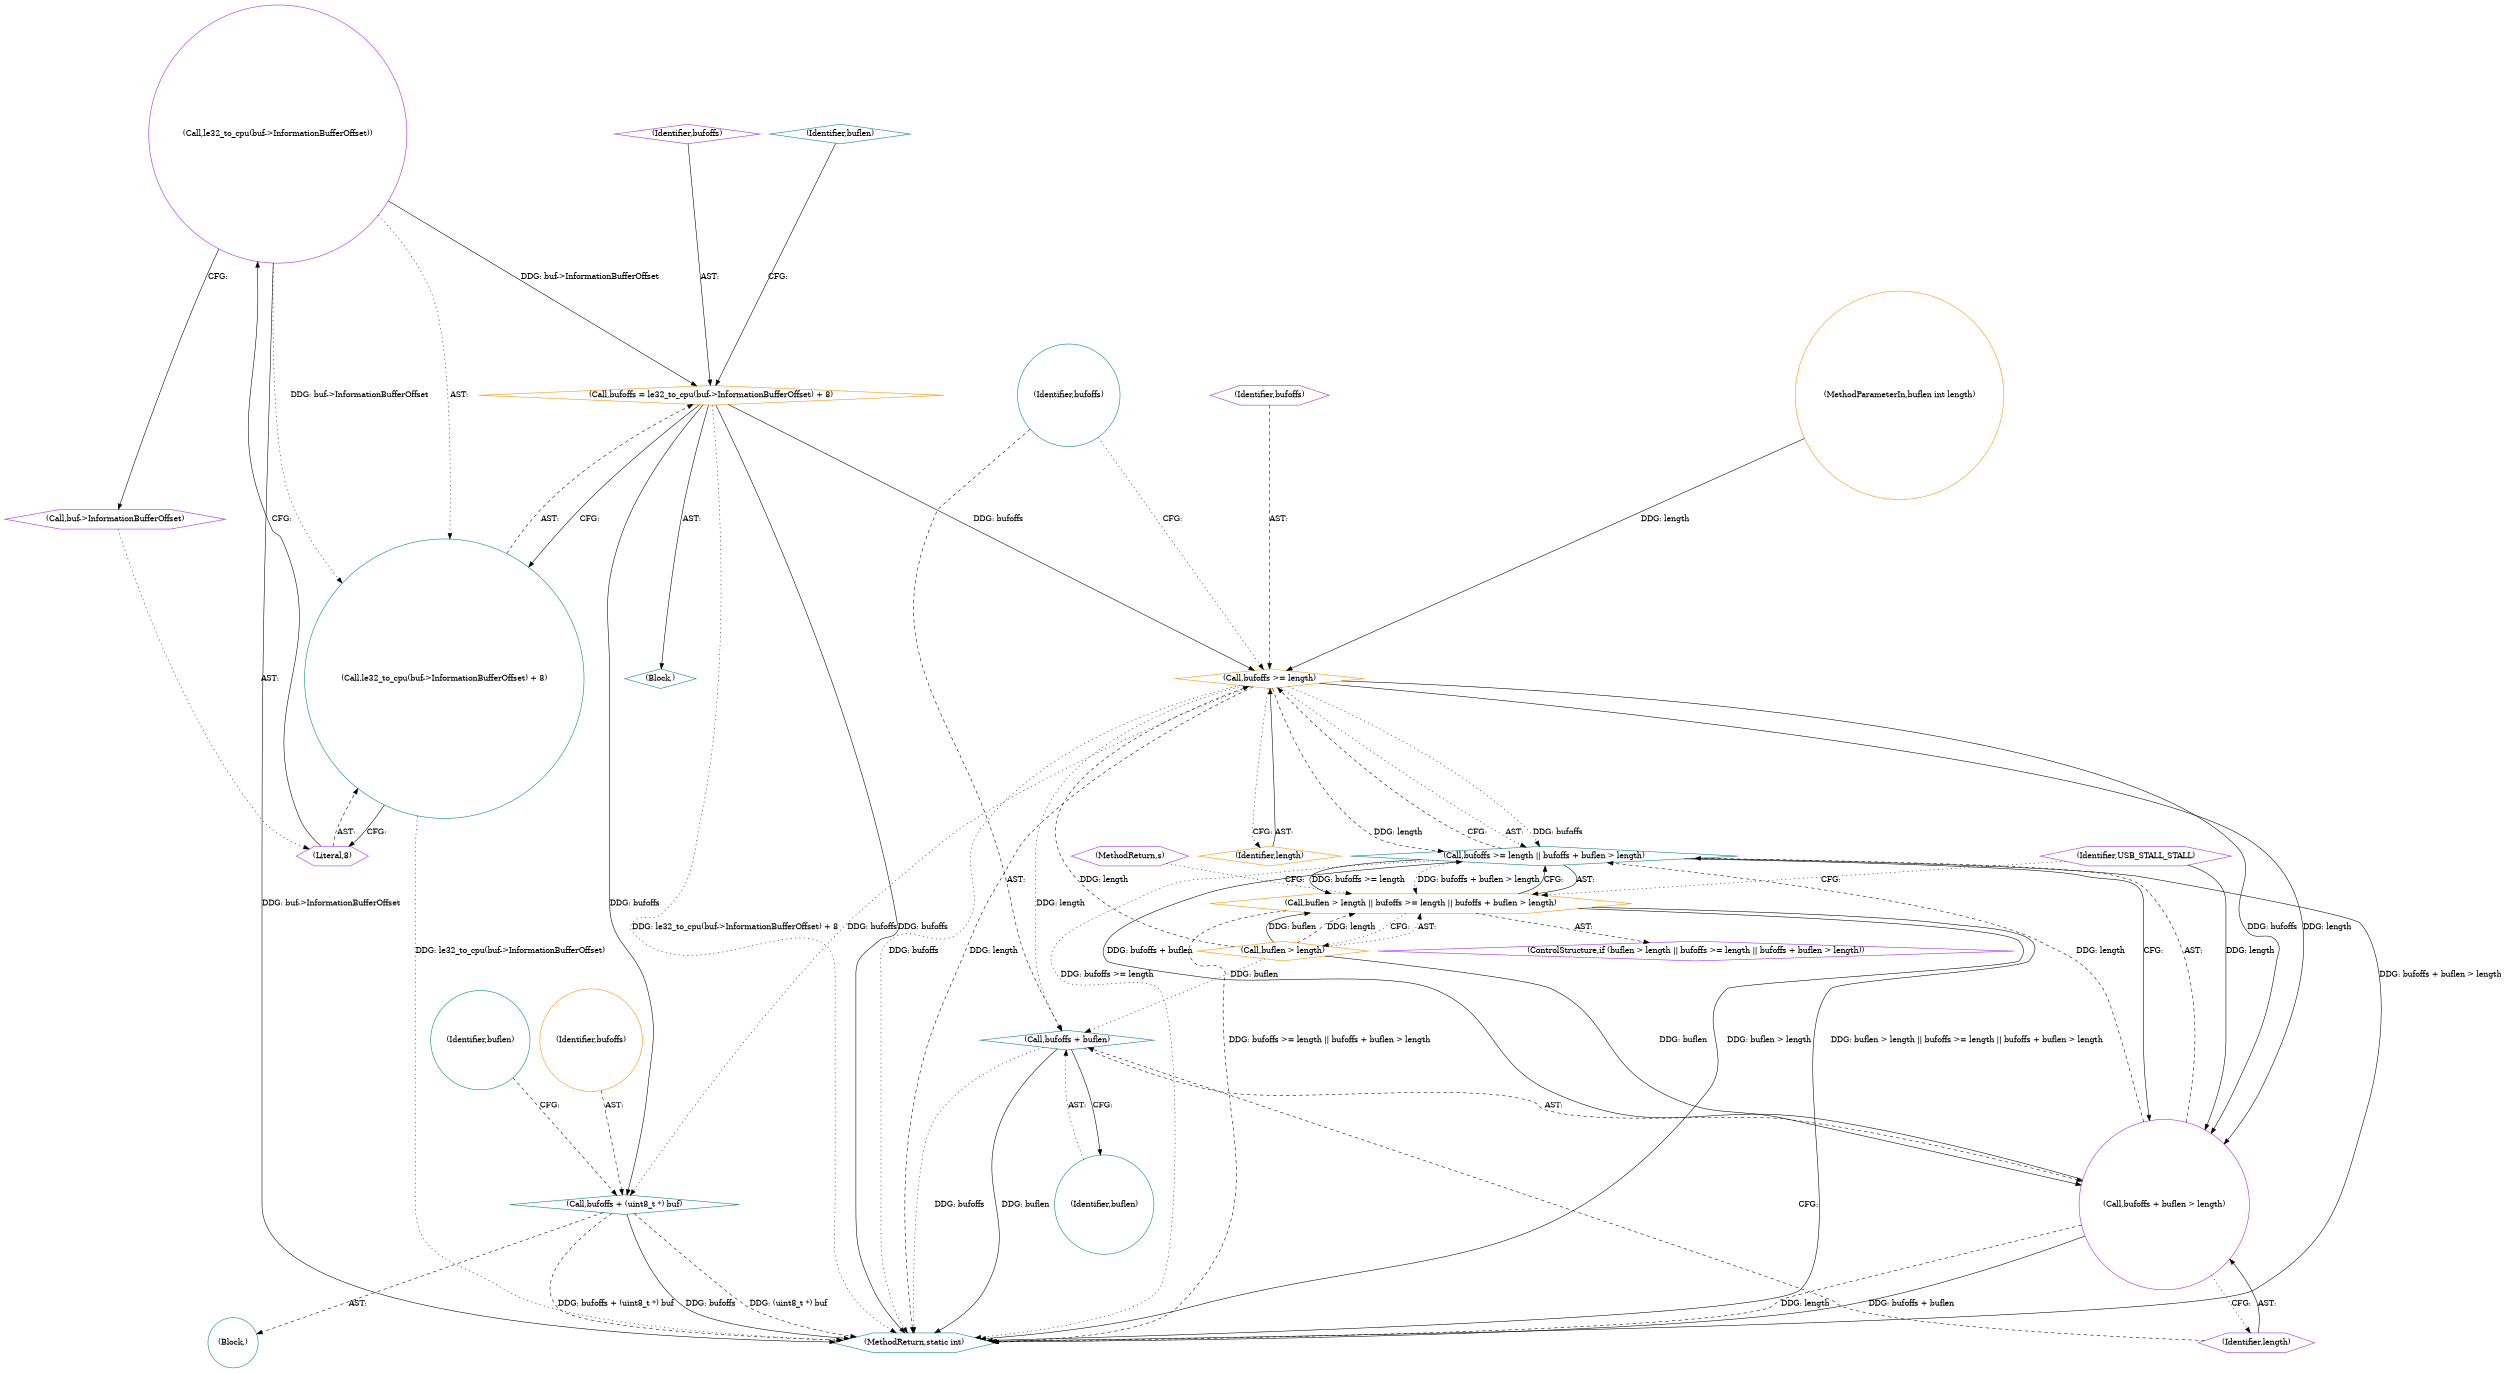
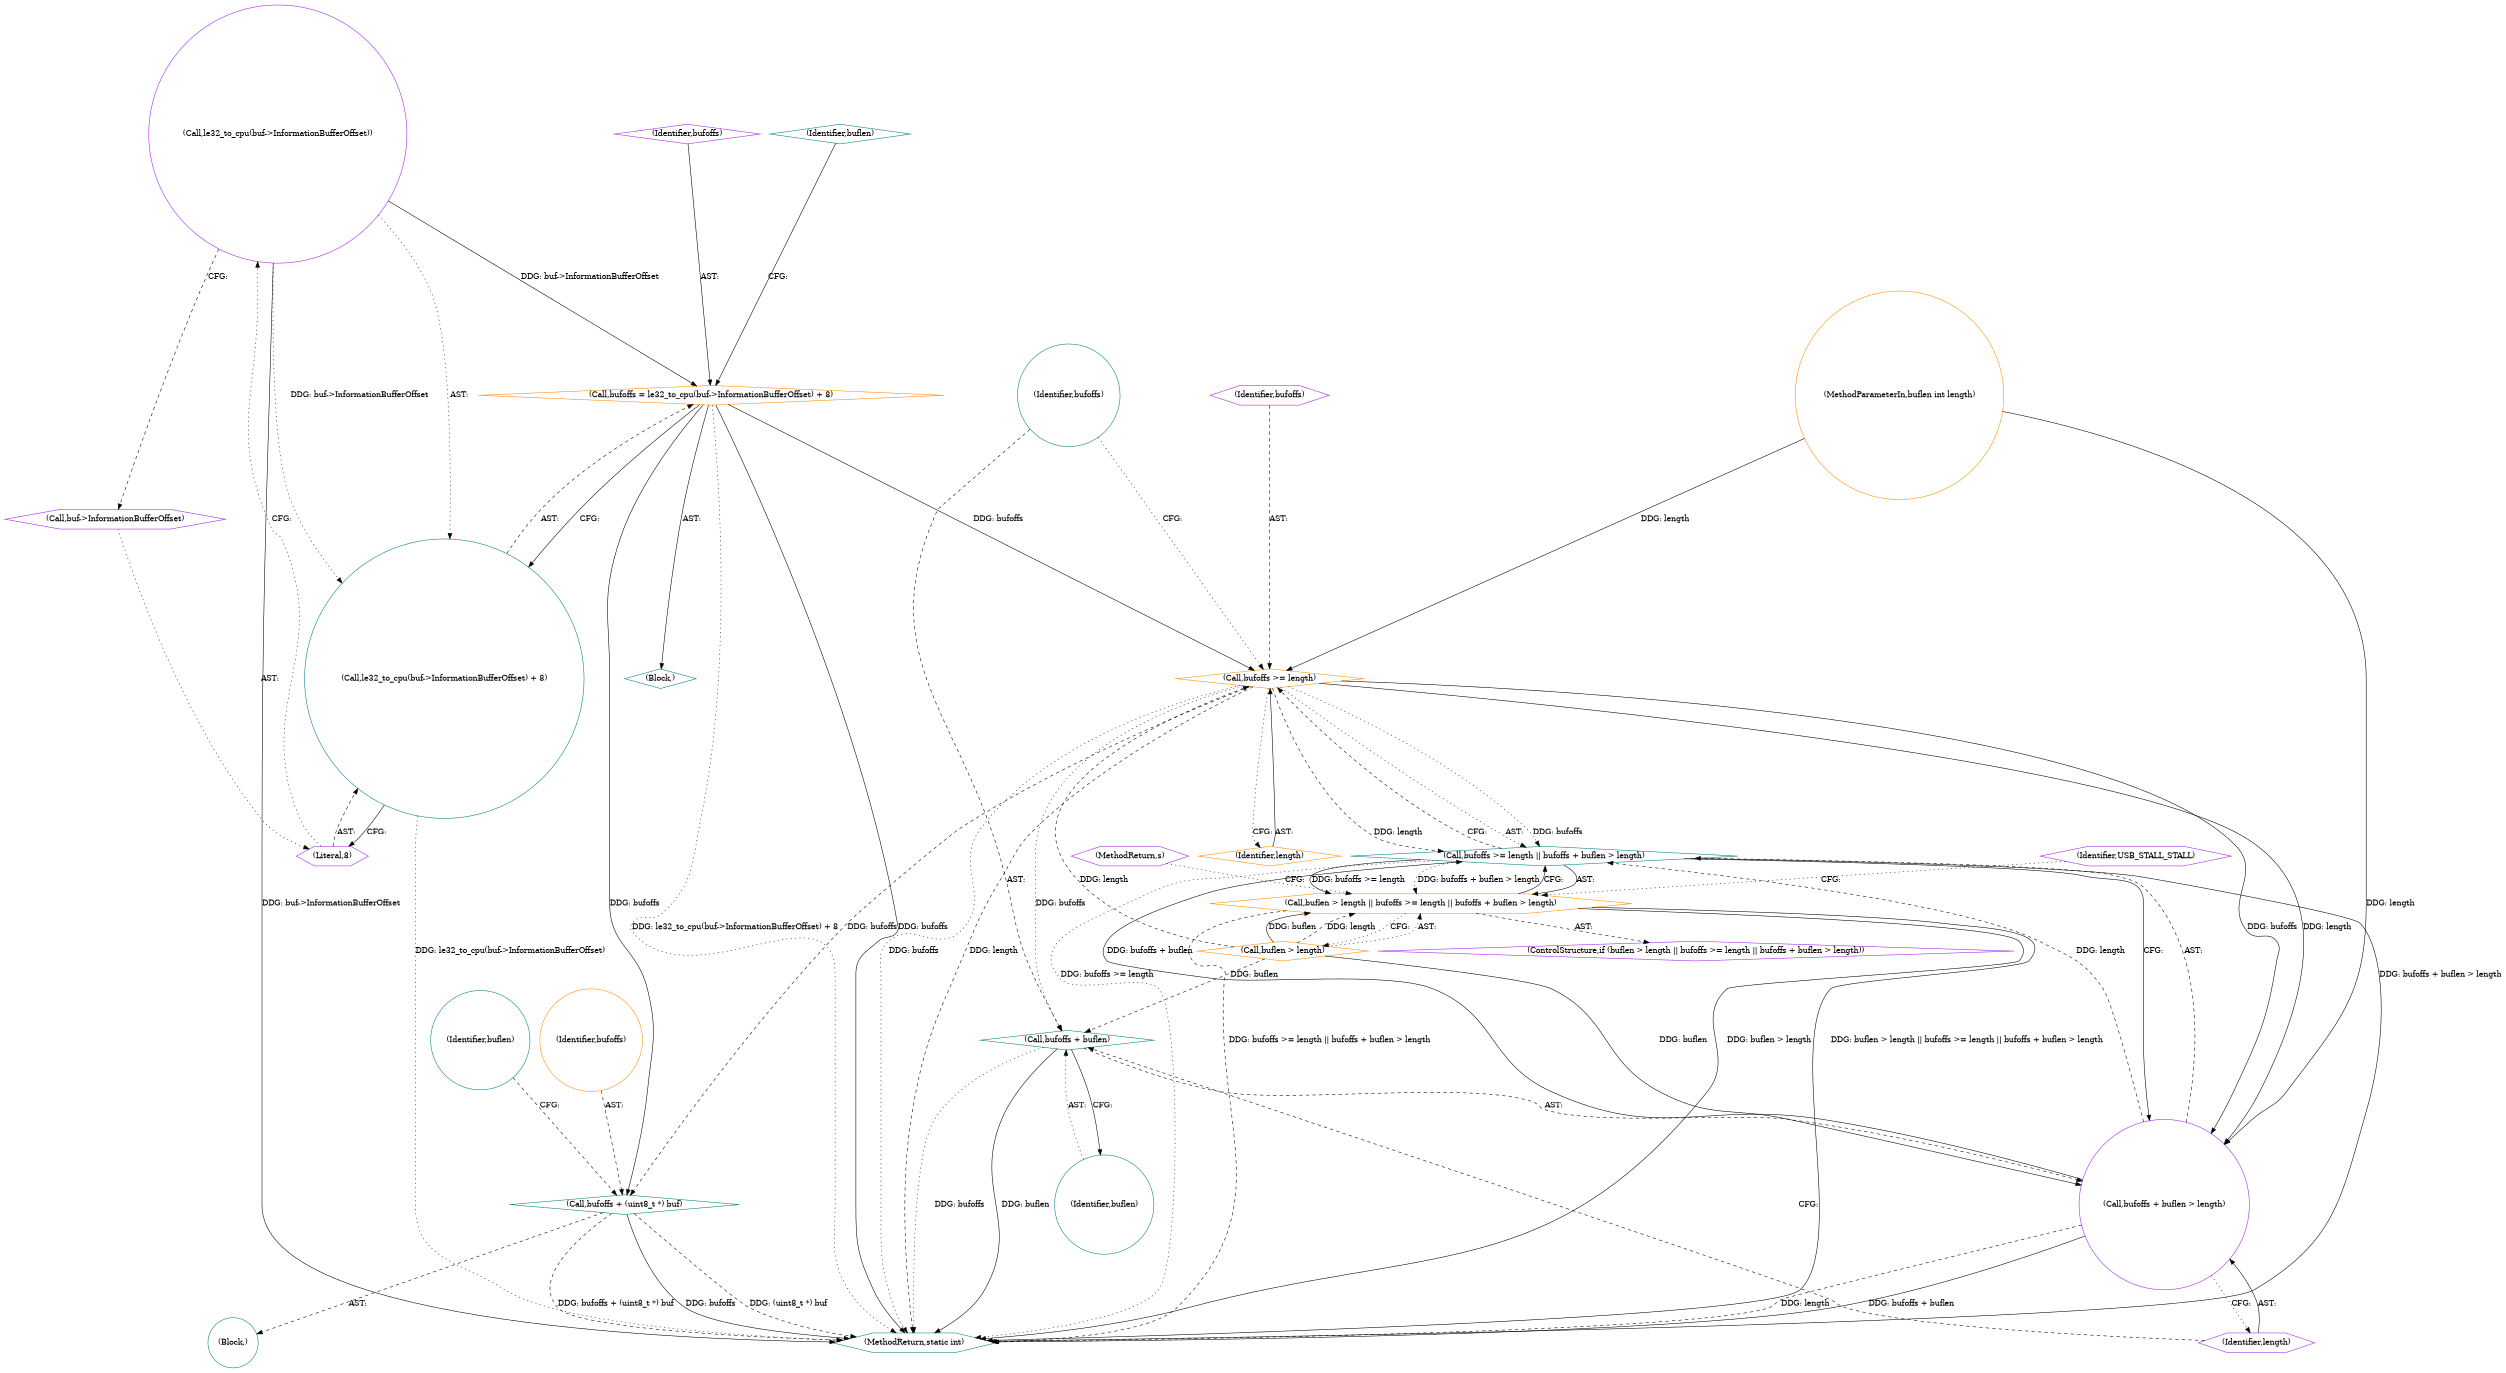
(166, 375) -> (166, 375)
(288, 558) -> (288, 558)
(895, 881) -> (895, 881)
(1061, 904) -> (1061, 904)
(2226, 986) -> (2366, 691)
(1178, 995) -> (1178, 995)
